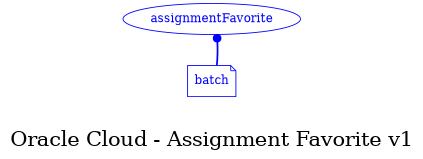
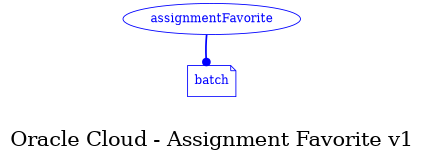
(218, 54) -> (206, 47)
